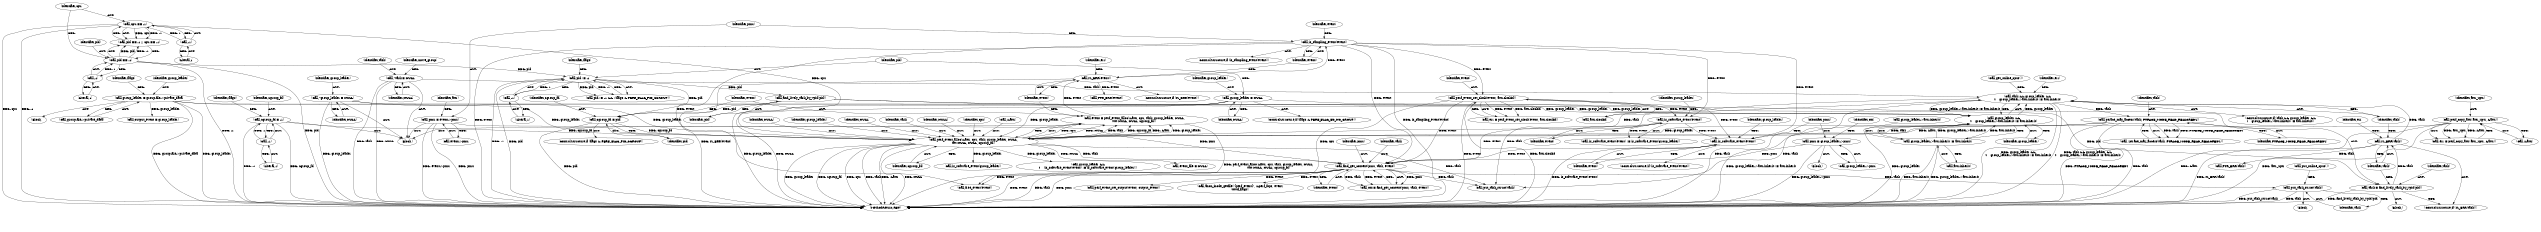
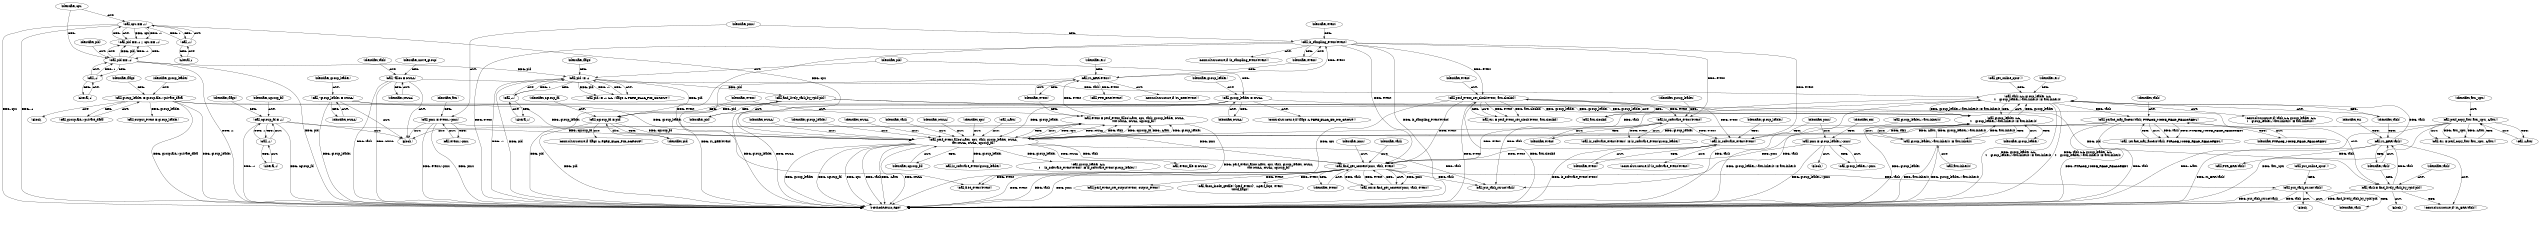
(401, 78) -> (401, 78)
(1951, 152) -> none
none -> (541, 194)
